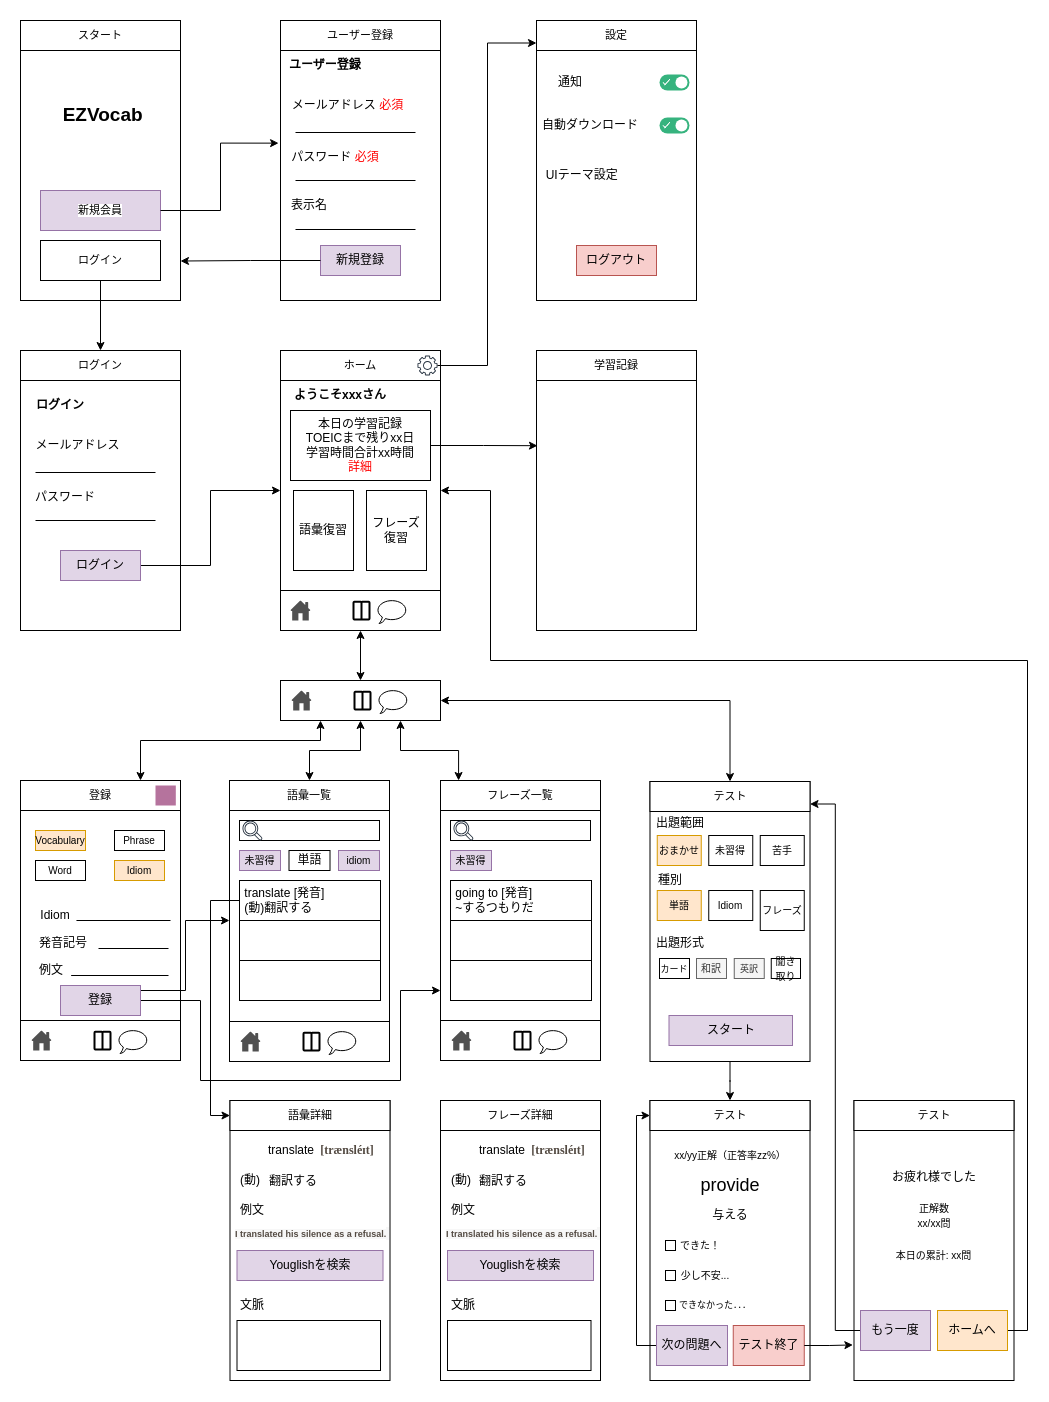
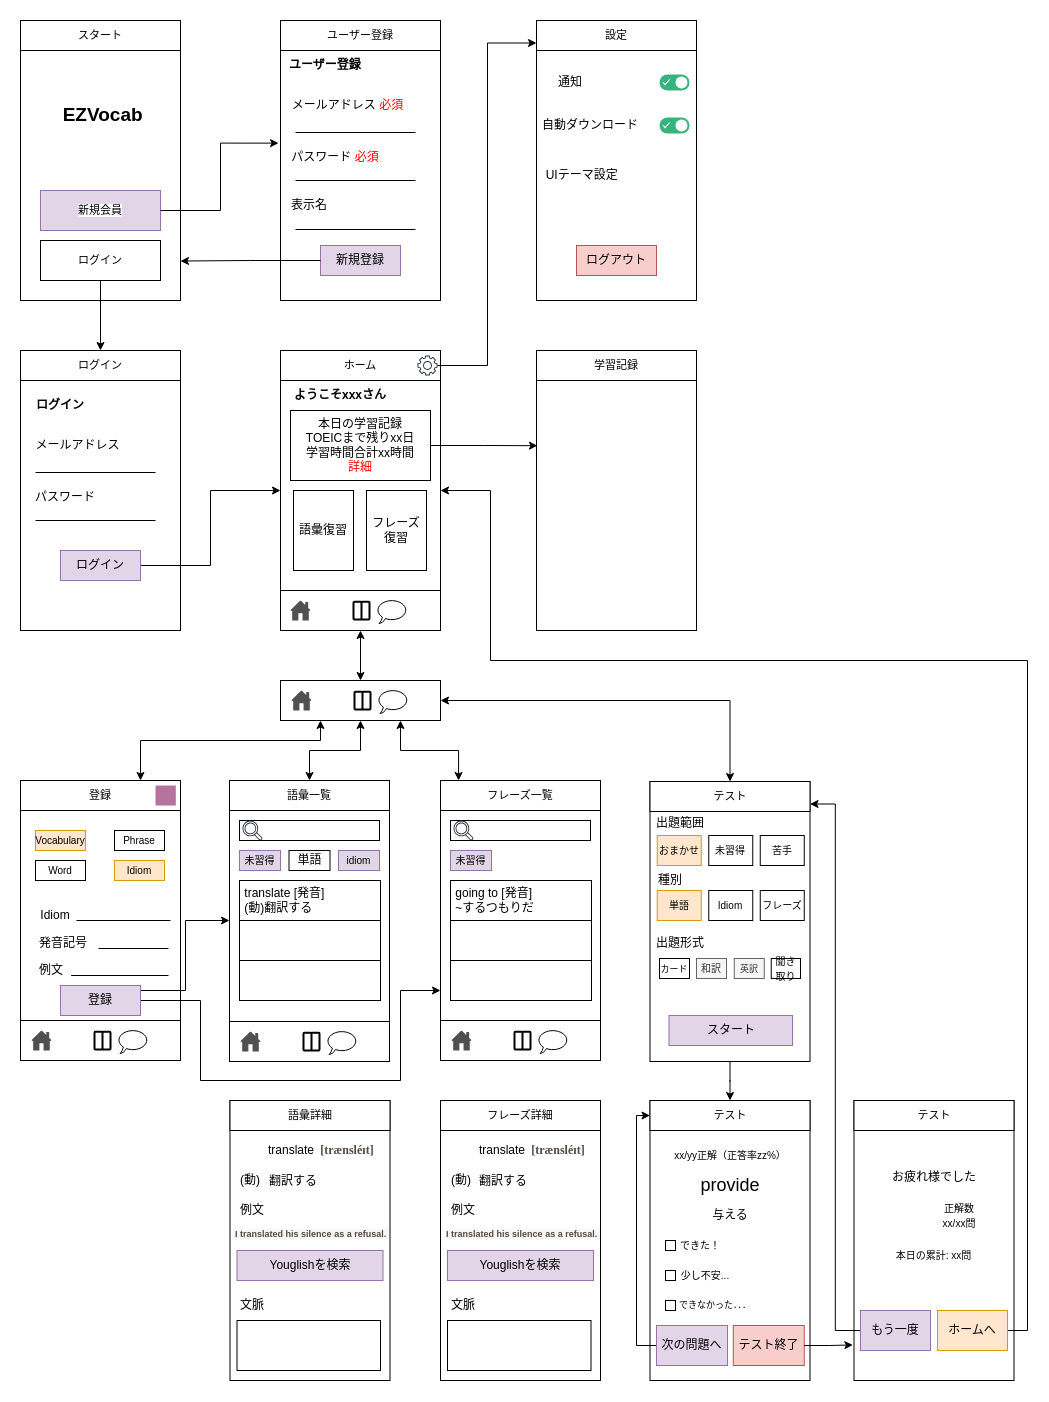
(782, 911) -> (782, 906)
(211, 1000) -> none
(934, 1216) -> (959, 1216)
